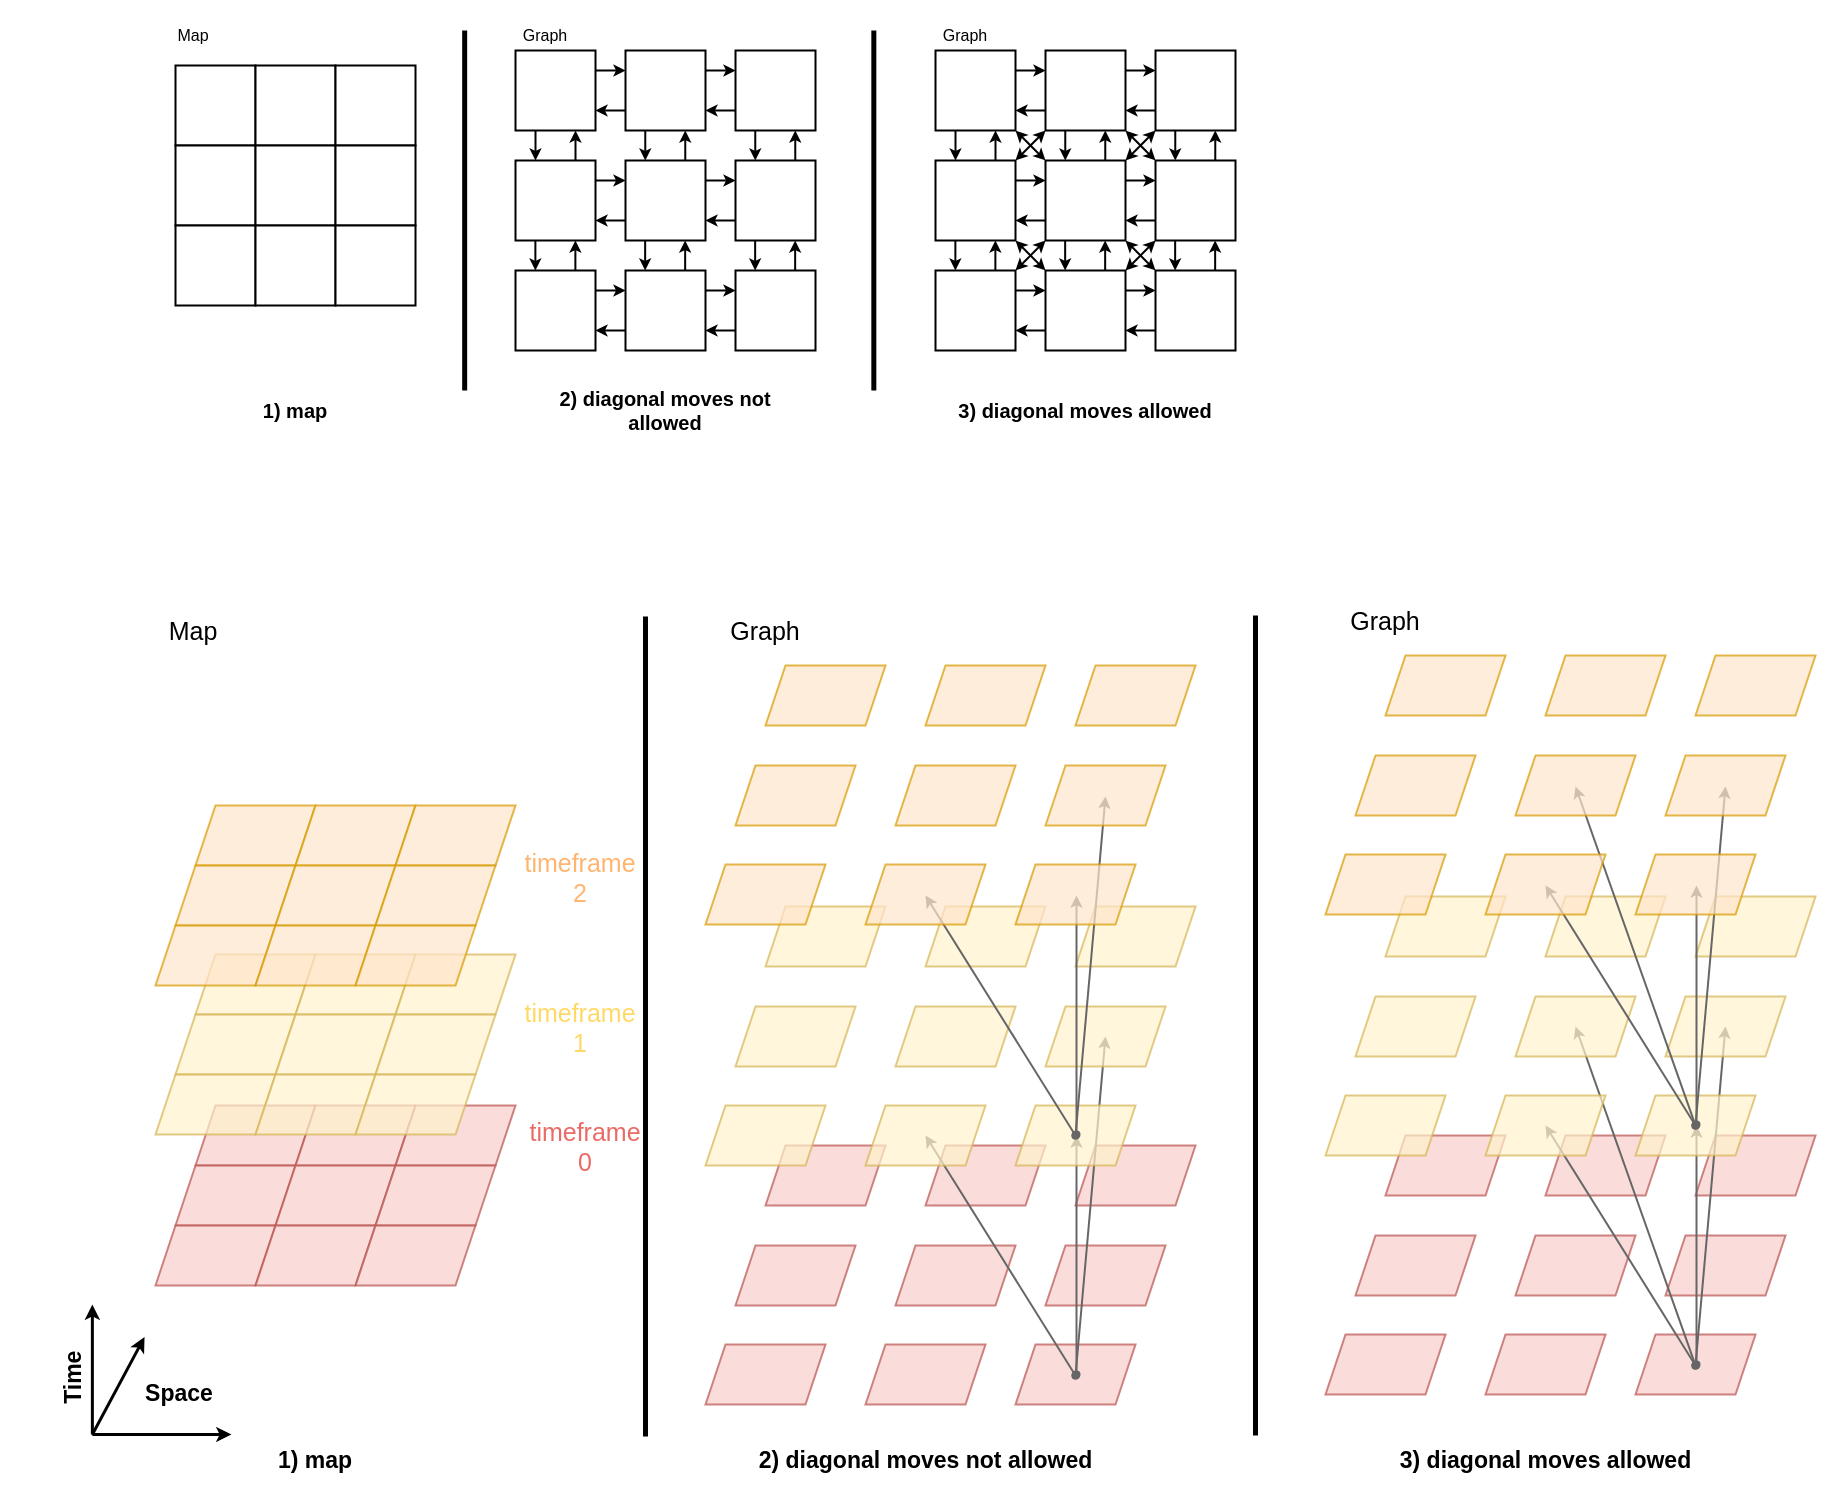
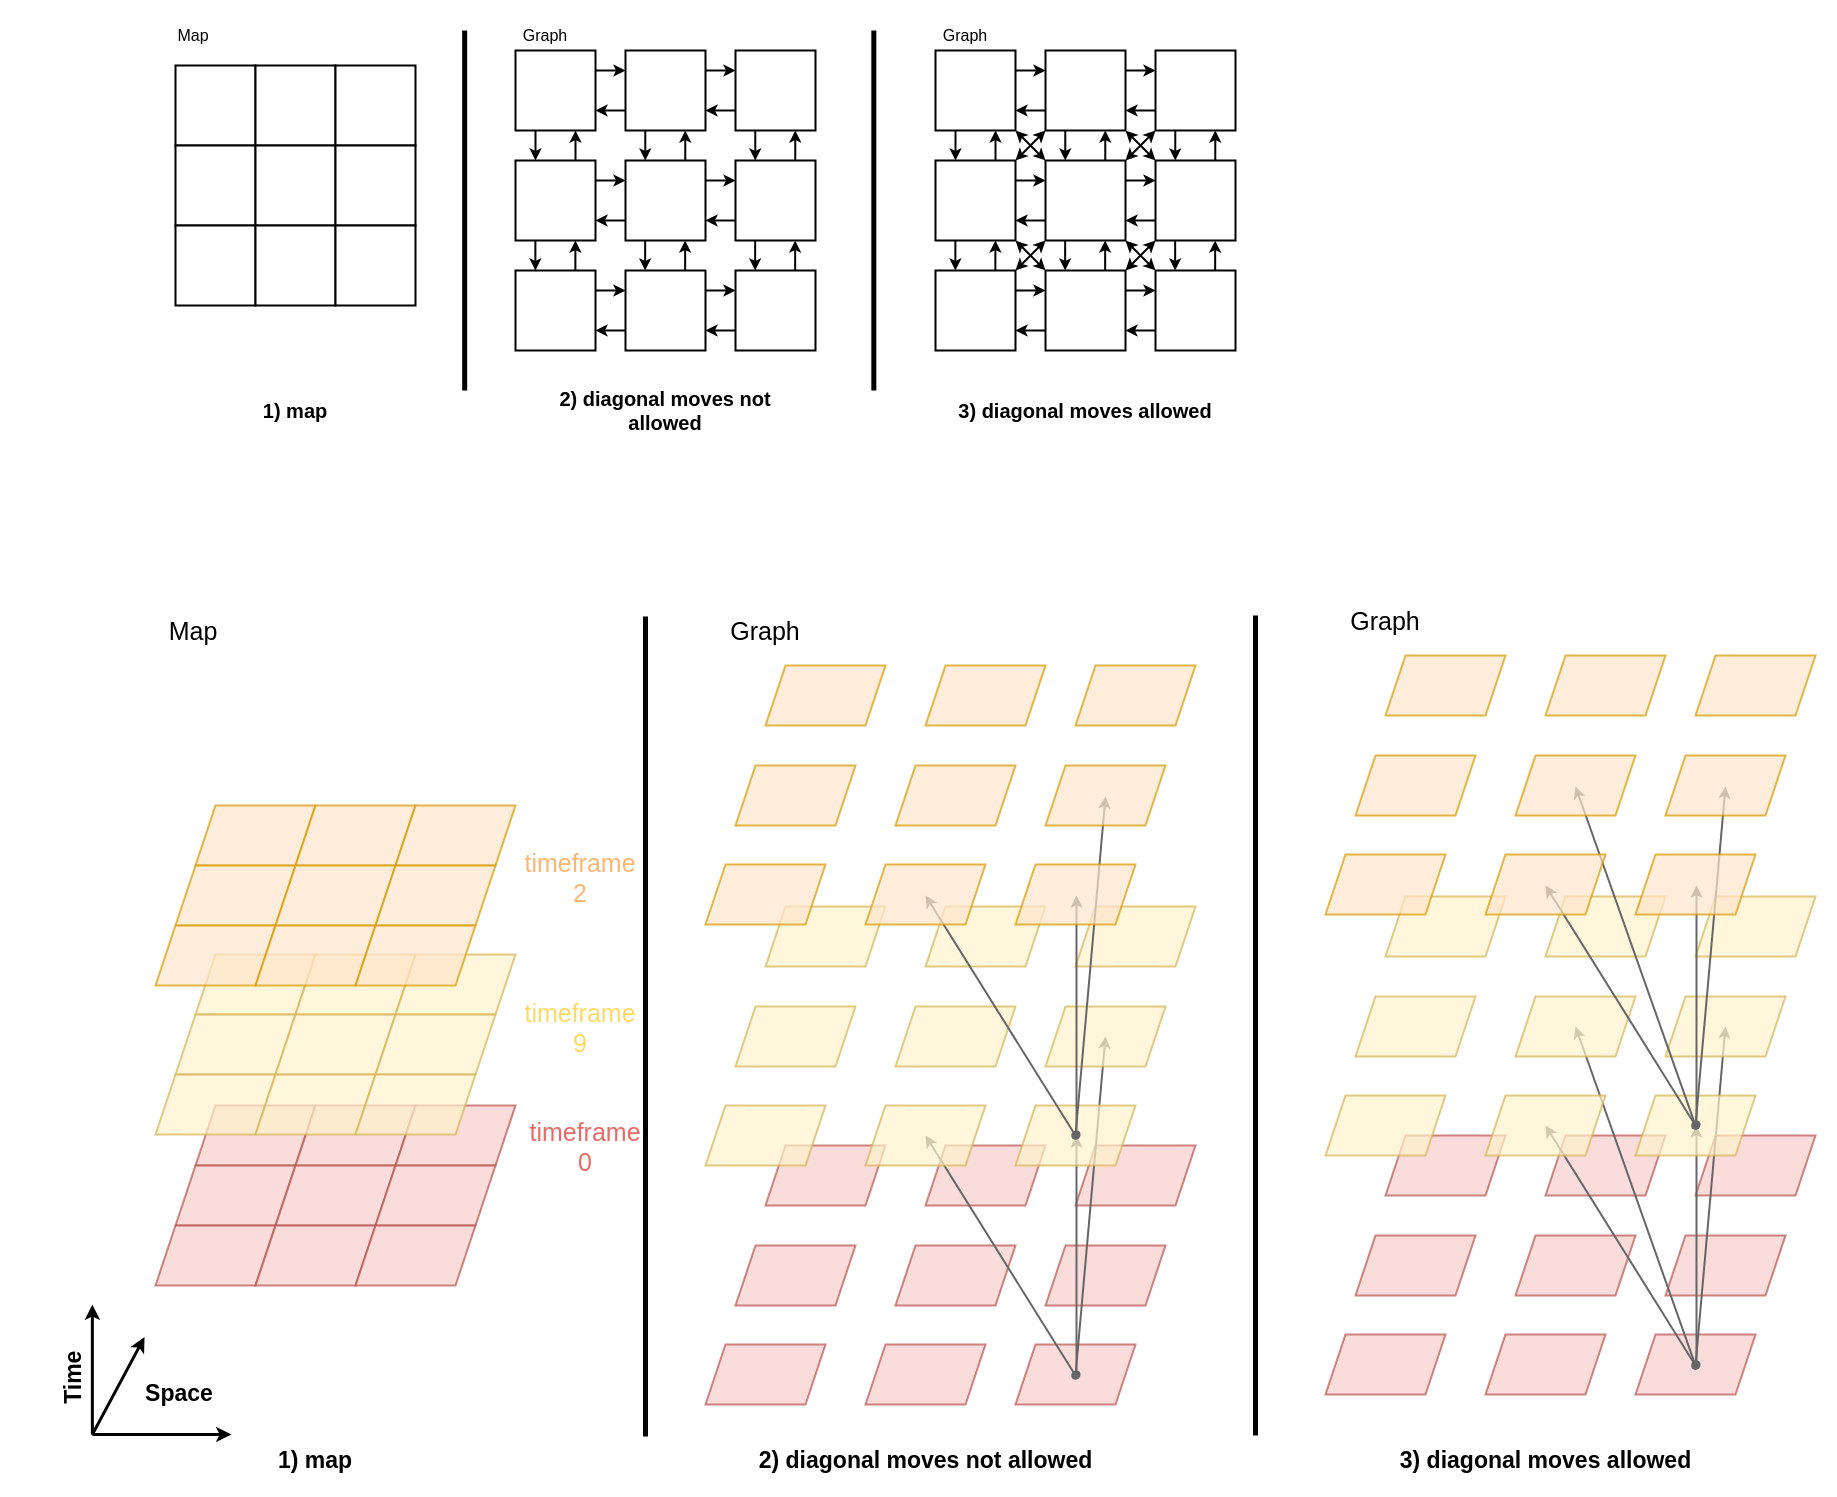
(581, 1028) -> (581, 1028)
